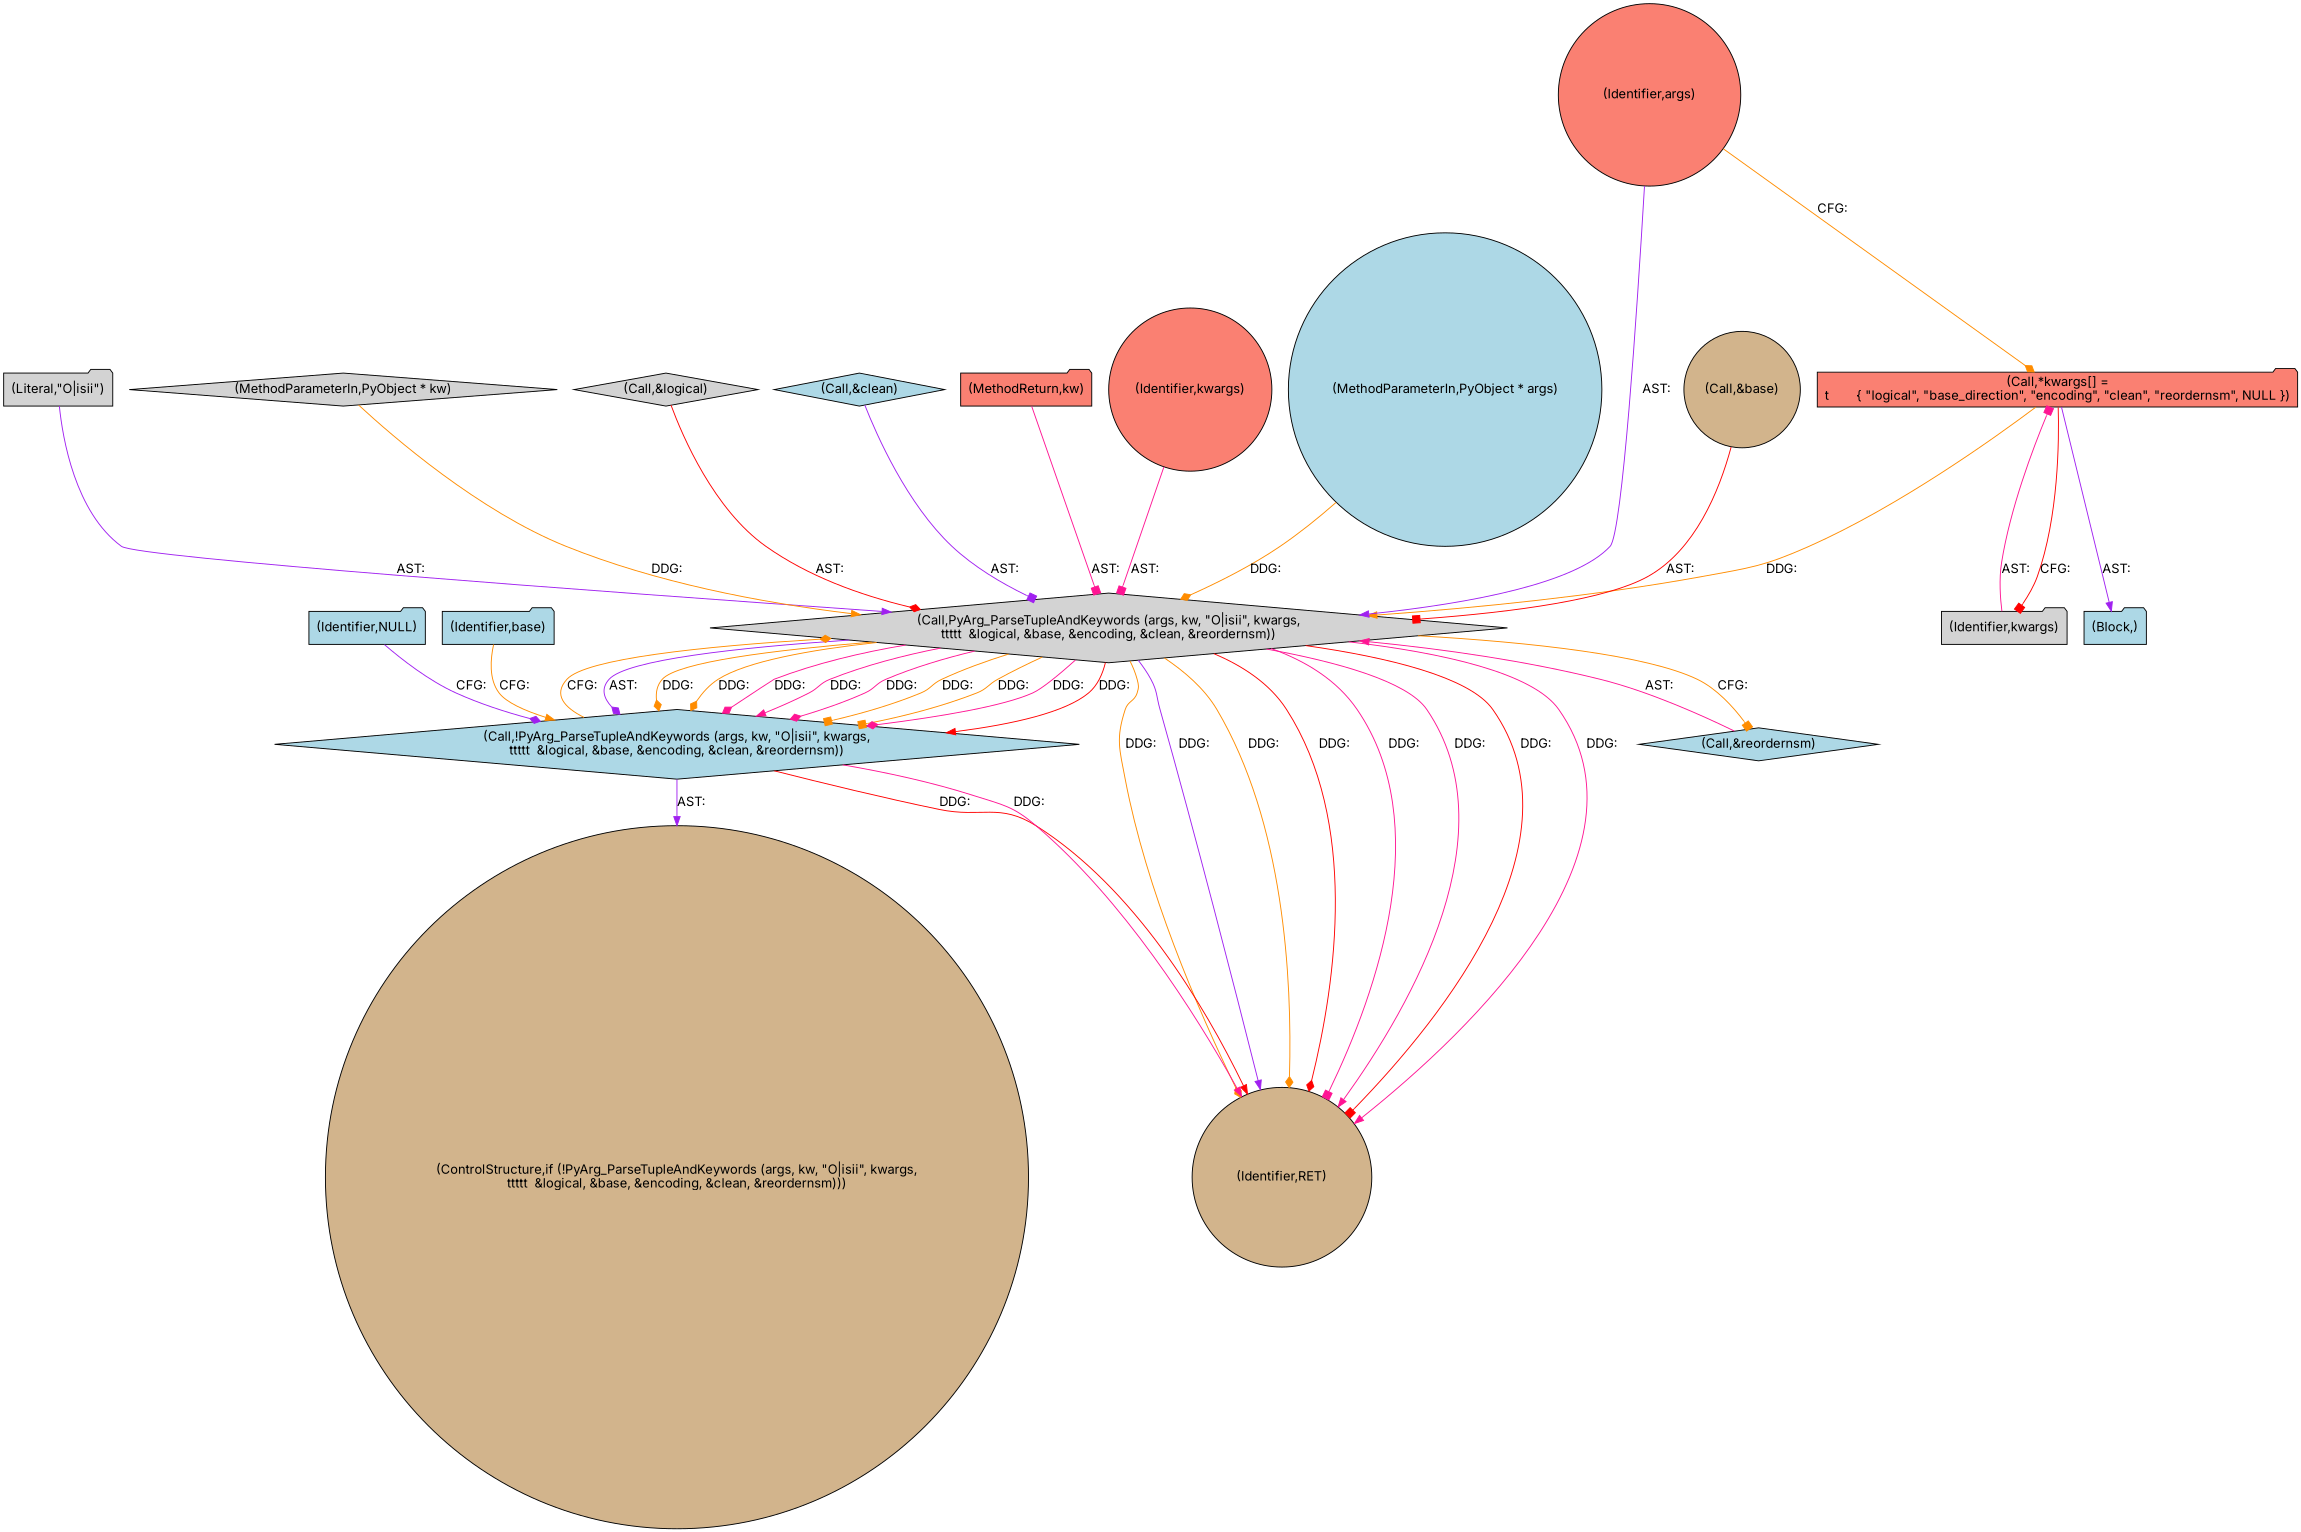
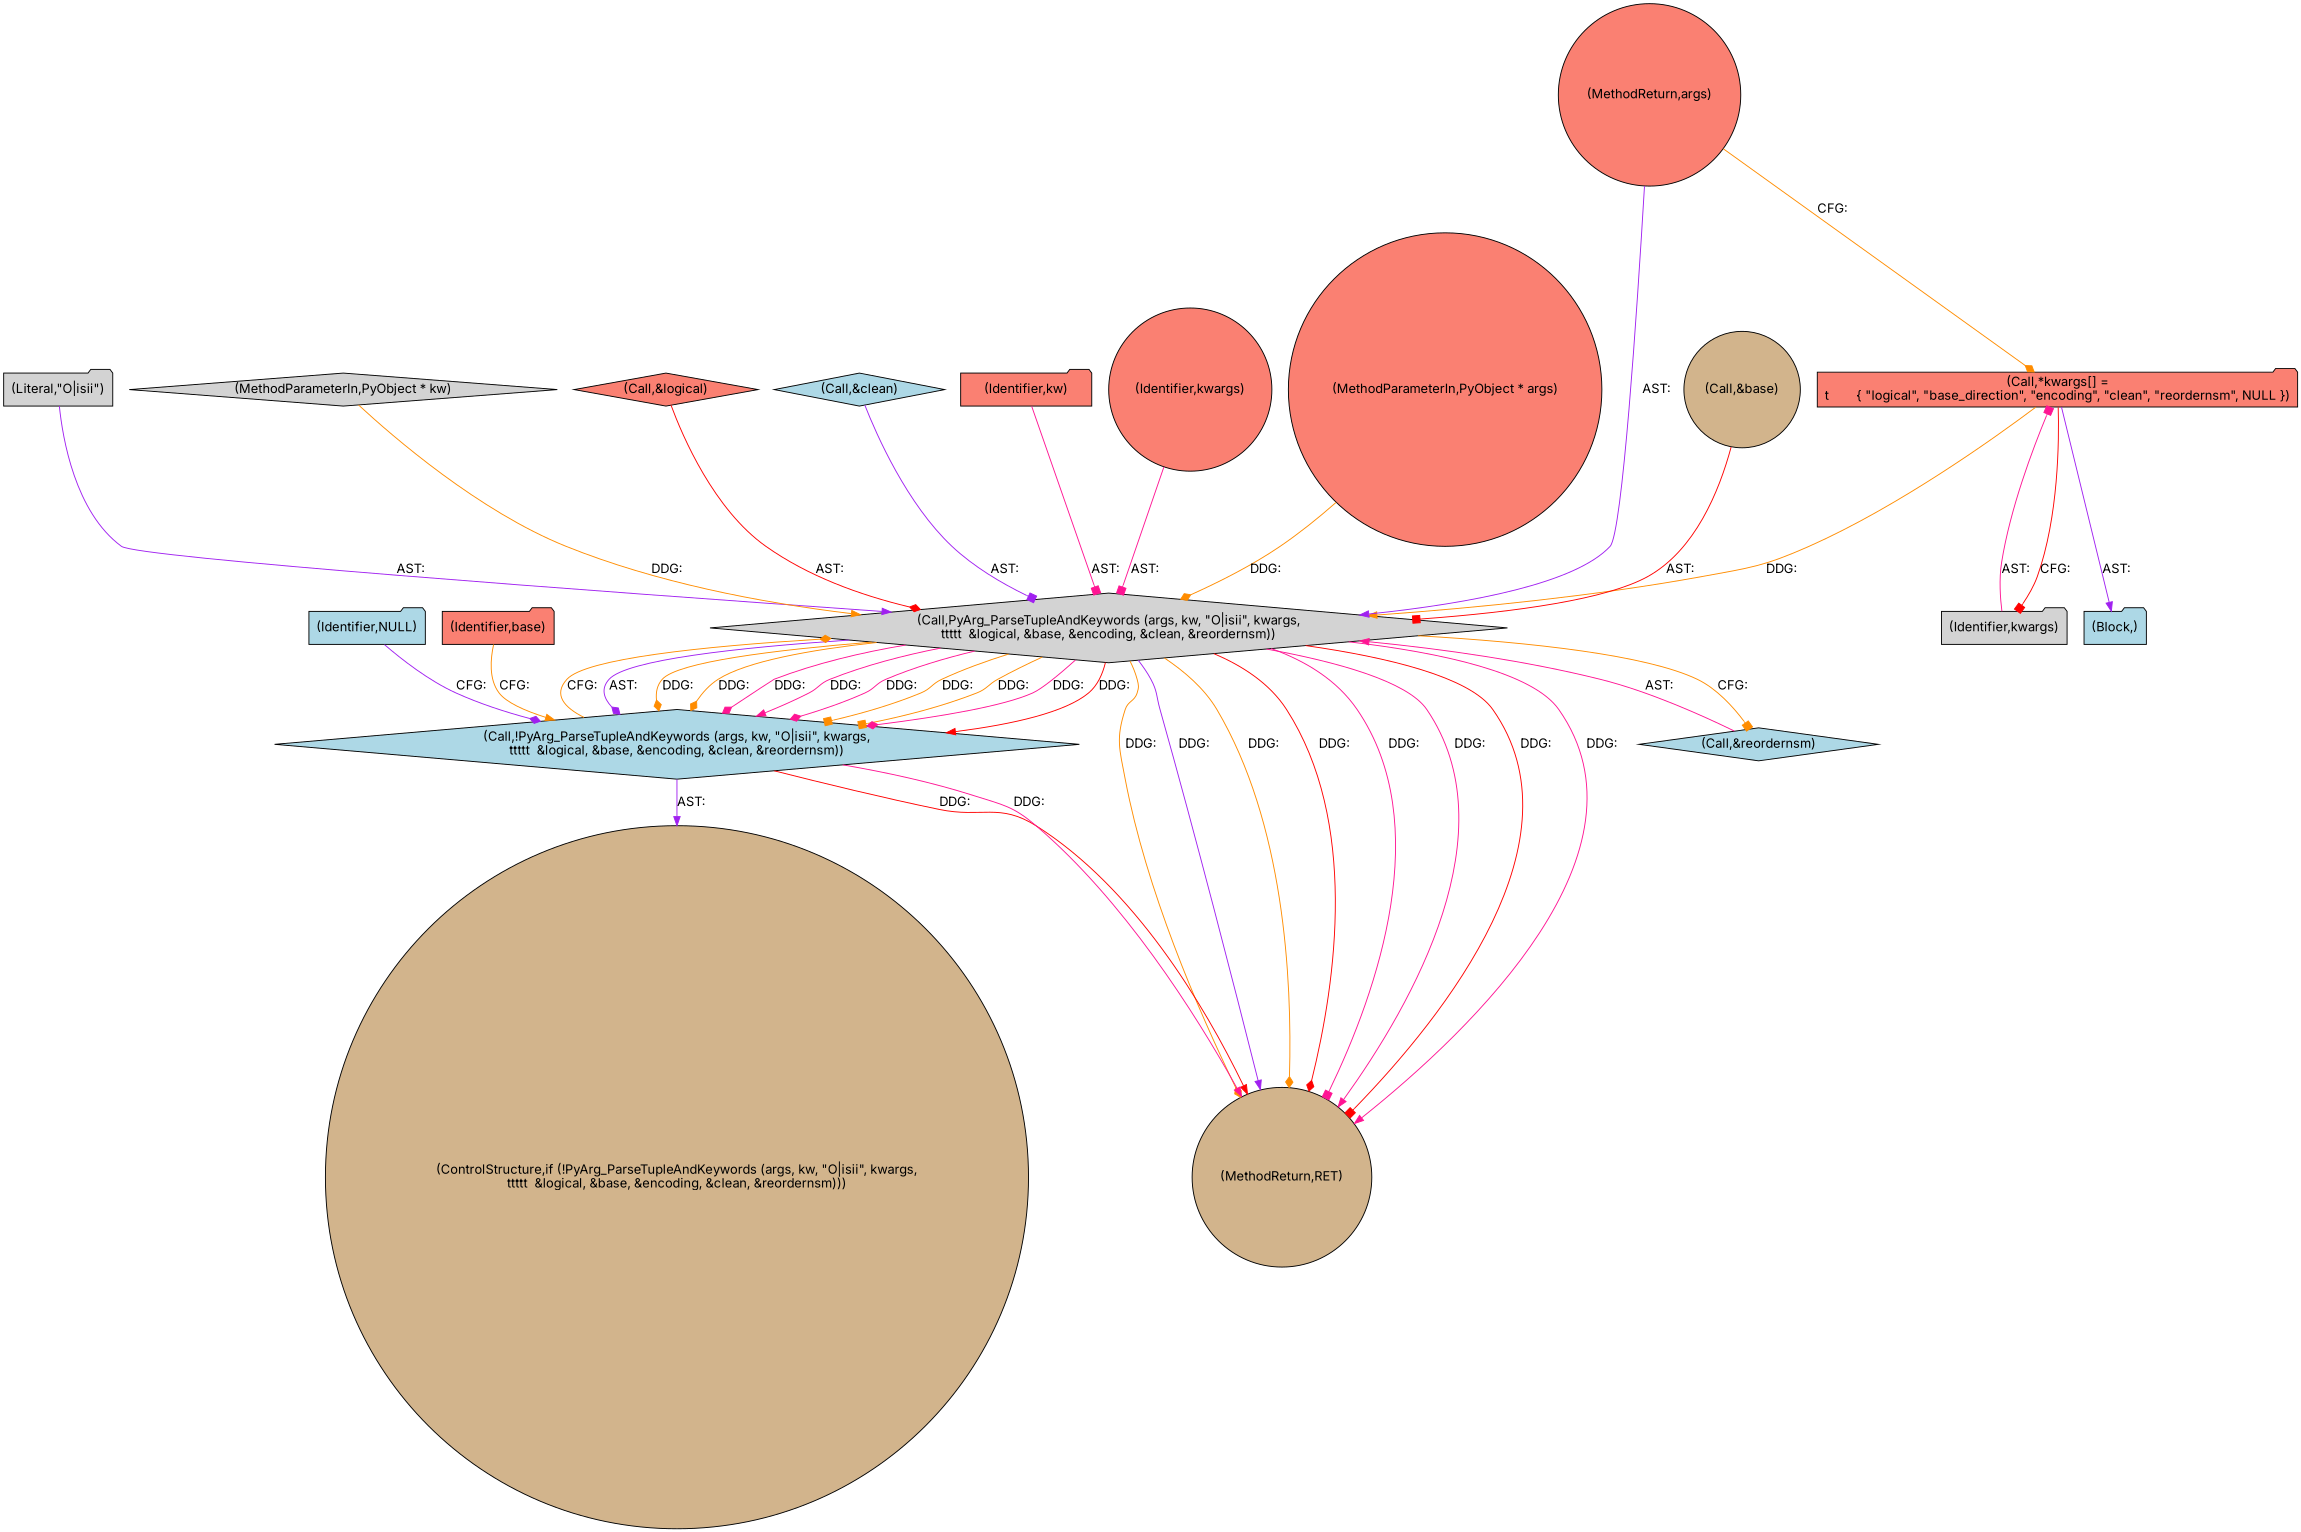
(1650, 95) -> (1650, 95)
(666, 390) -> (666, 390)
(1026, 390) -> (1026, 390)
(1445, 390) -> (1445, 390)
(498, 628) -> (498, 628)
(1282, 1177) -> (1282, 1177)
